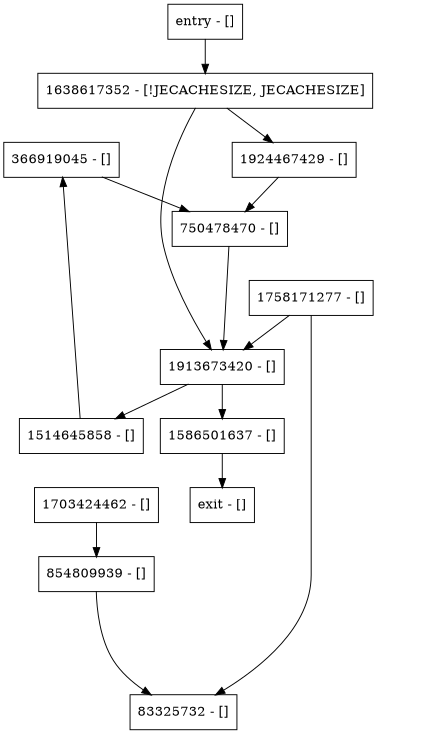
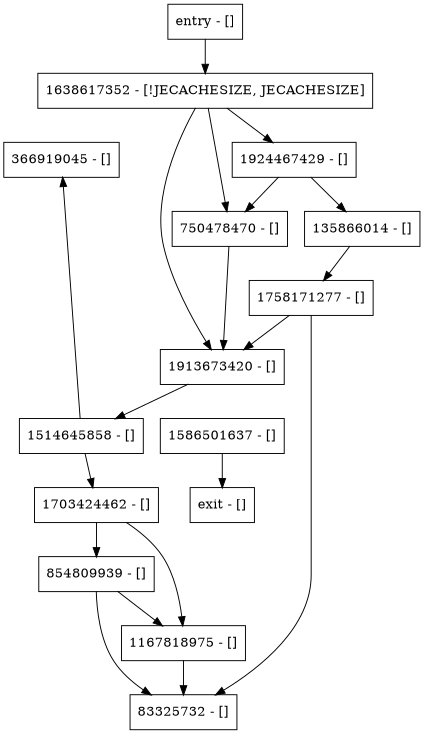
(141, 193) -> (217, 155)
none -> (362, 229)
(222, 397) -> none
none -> (88, 466)
none -> (183, 643)
